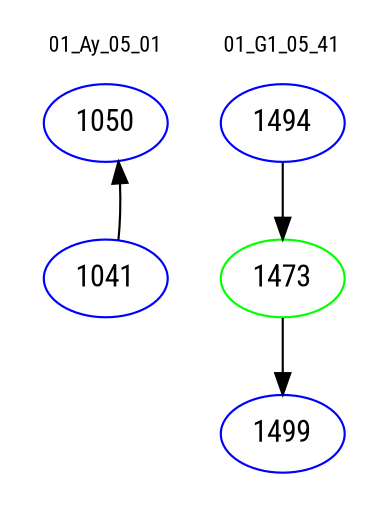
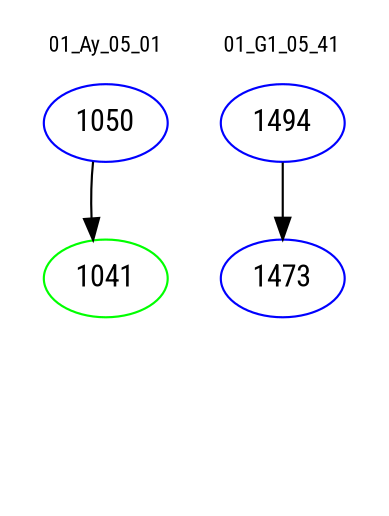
(120, 212) -> (91, 190)
(106, 278) -> (106, 278)
(283, 278) -> (283, 278)
(283, 434) -> none
